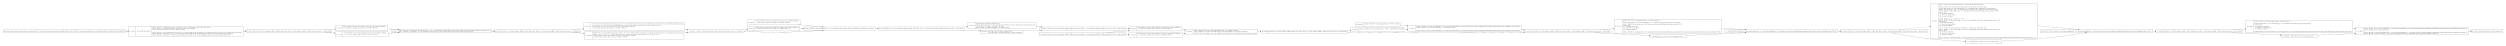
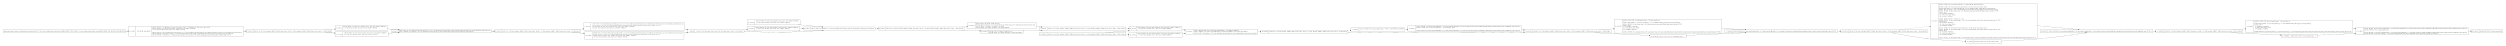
(1378, 25) -> none
